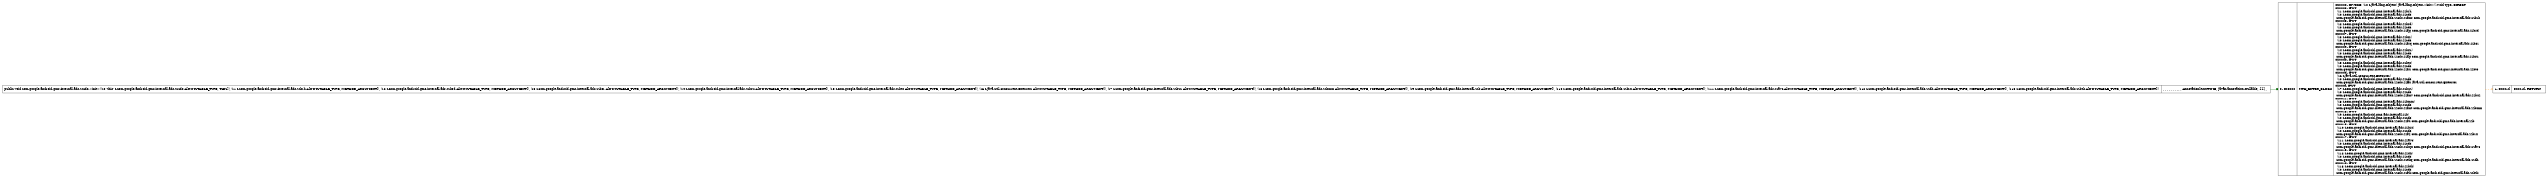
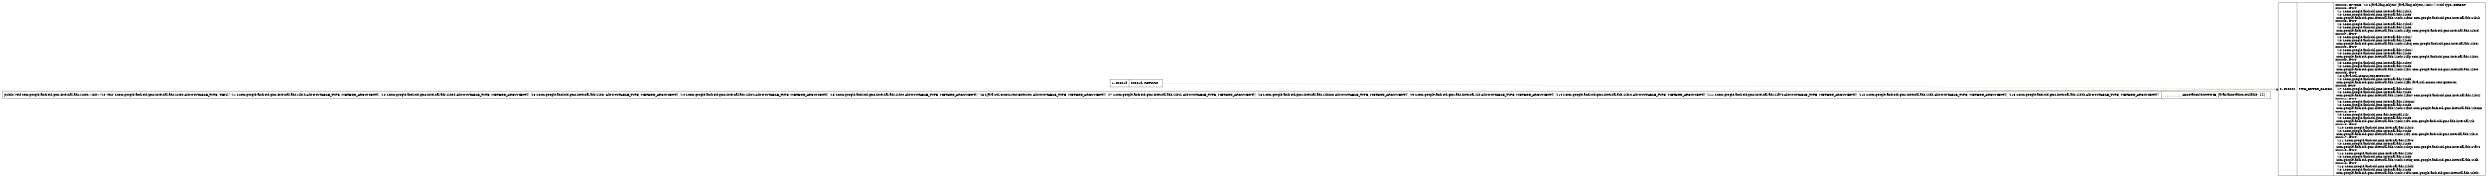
(2488, 89) -> (1720, 86)
